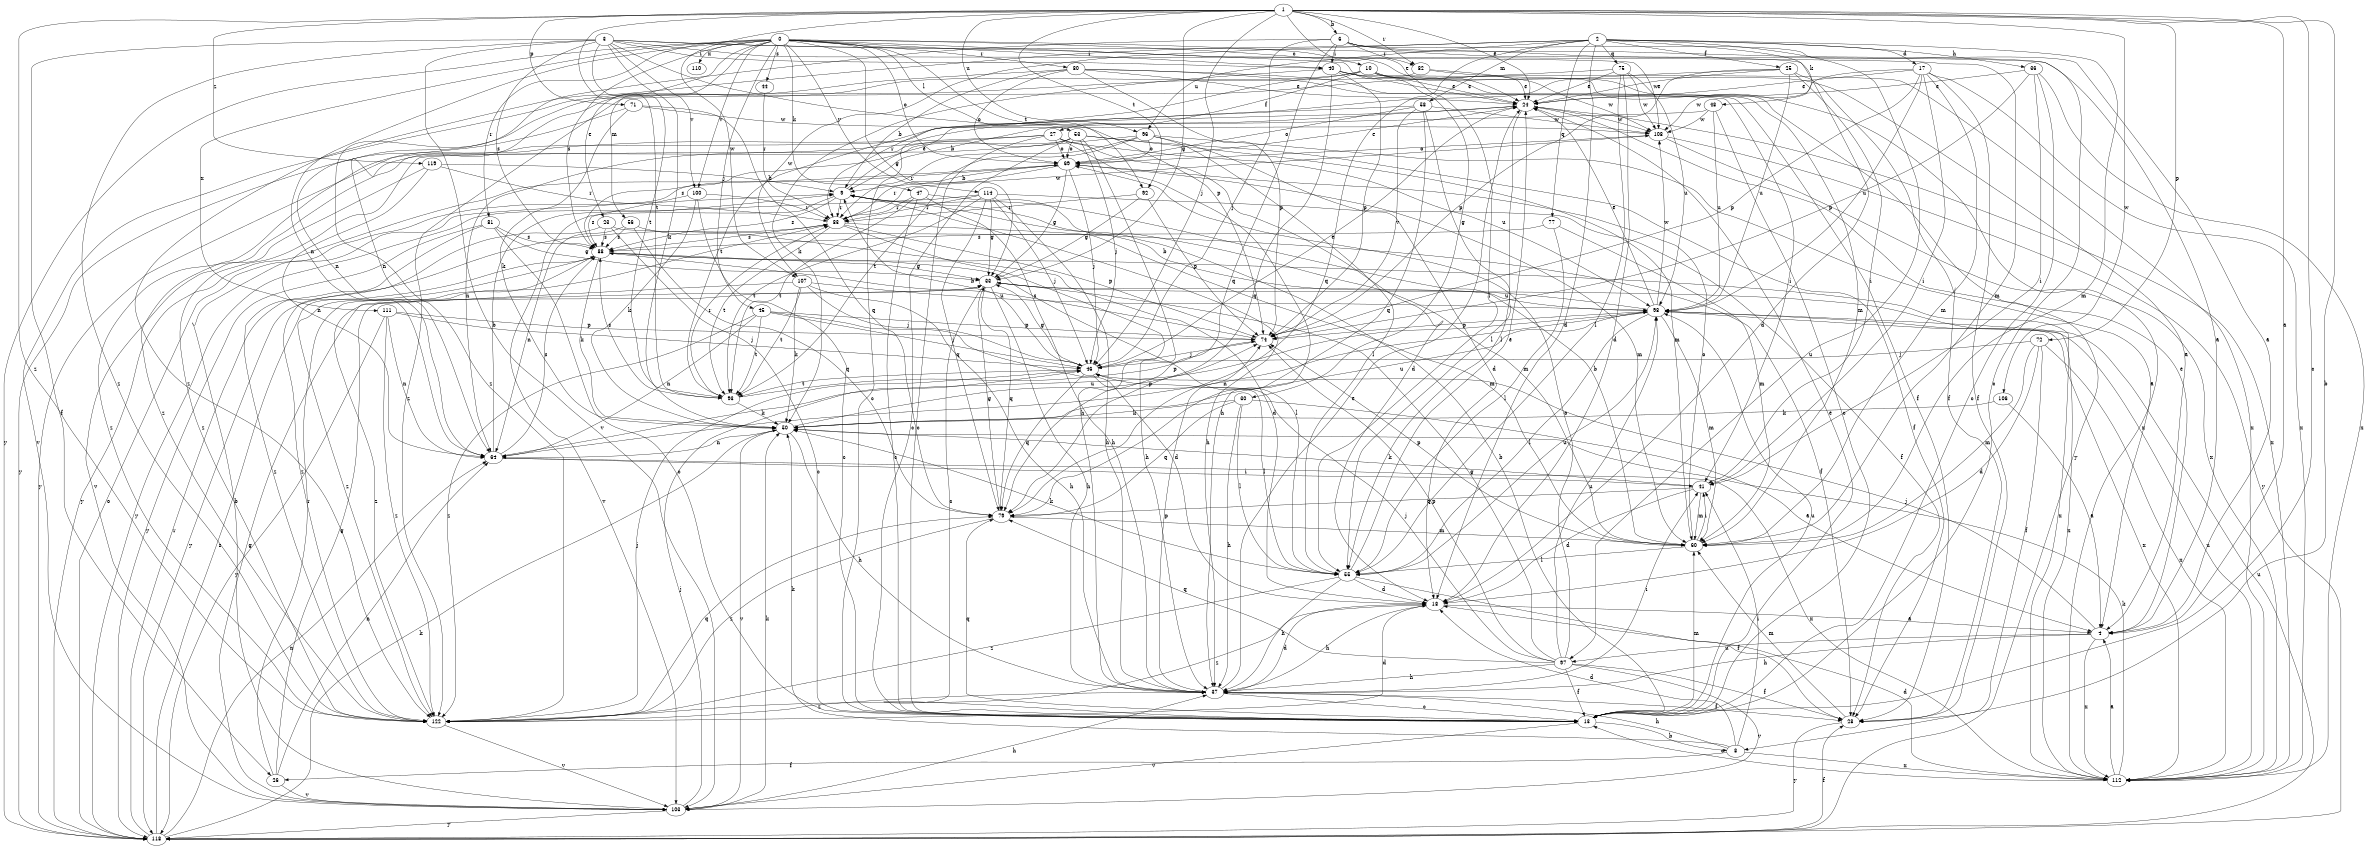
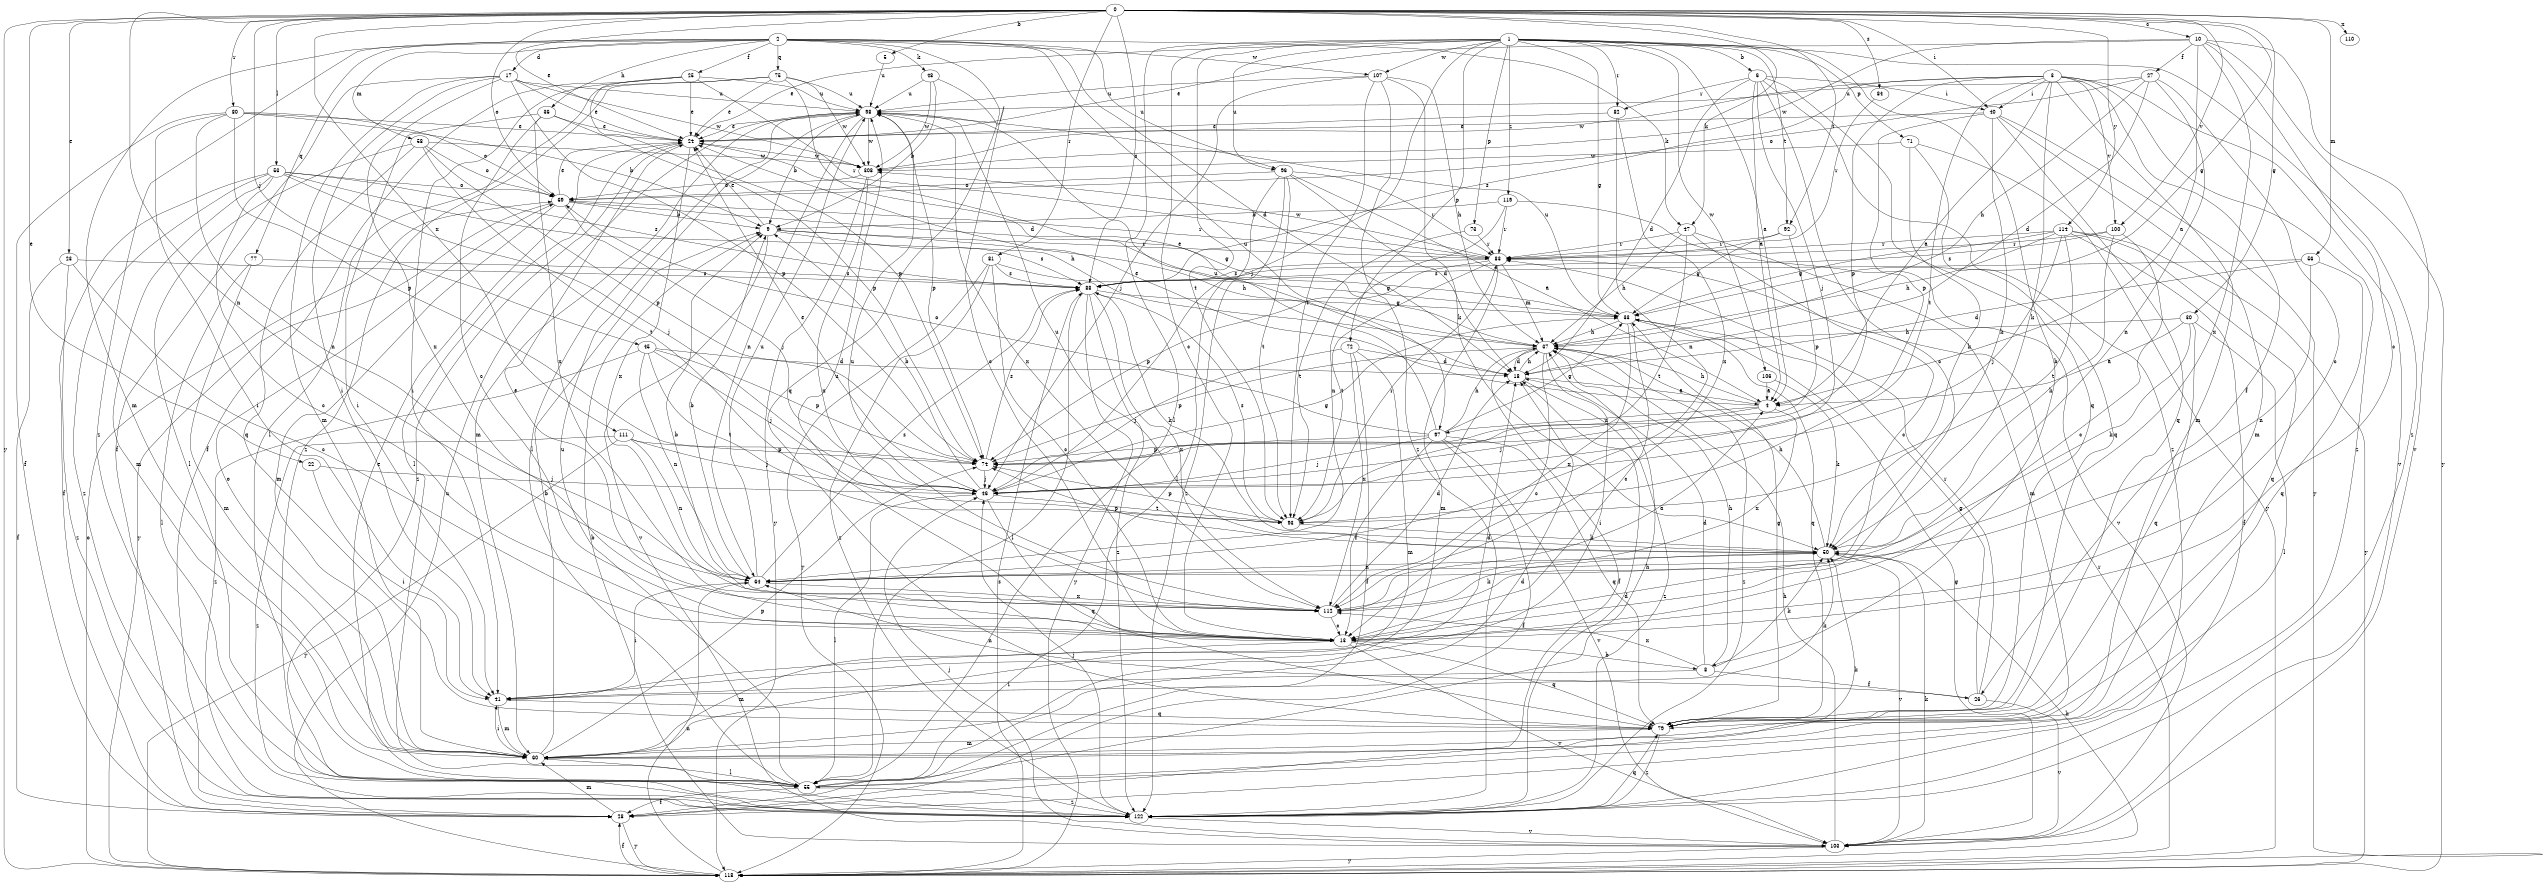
none -> (1183, 43)
none -> (885, 58)
(765, 87) -> (1880, 94)
(1658, 135) -> (868, 171)
(254, 222) -> (2377, 866)
(1398, 223) -> (658, 303)
none -> (1474, 230)
(1147, 458) -> (1528, 303)
none -> (311, 465)
